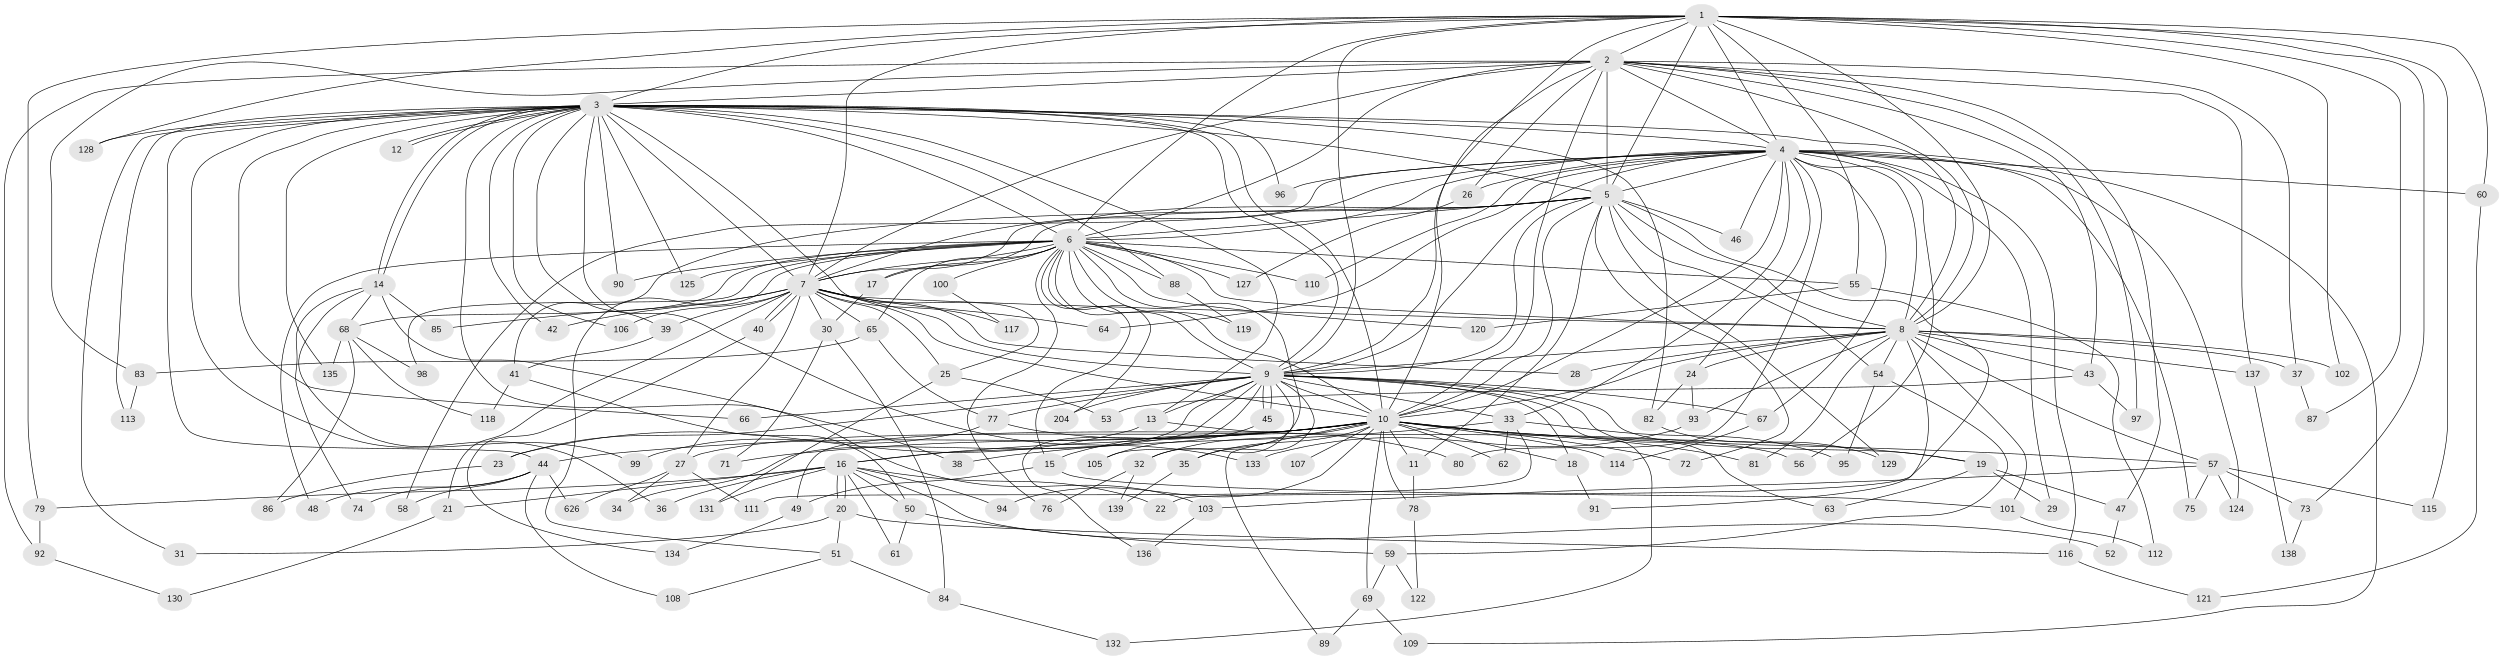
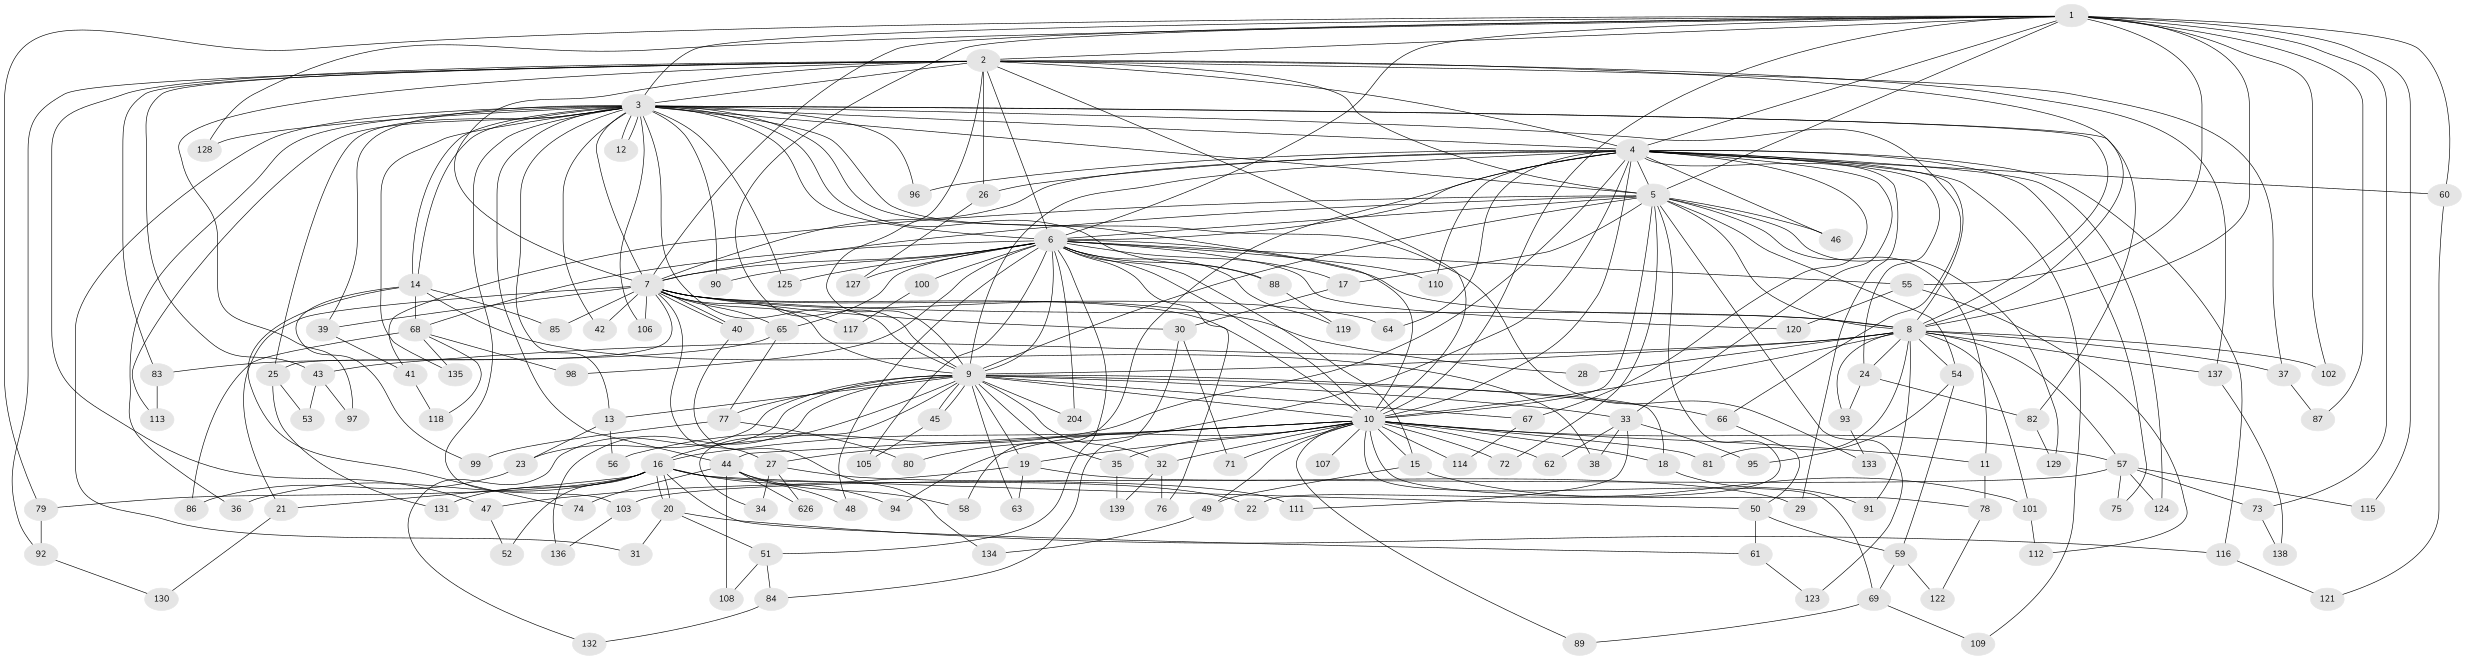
(696, 425) -> (1800, 464)
none -> (1812, 599)
